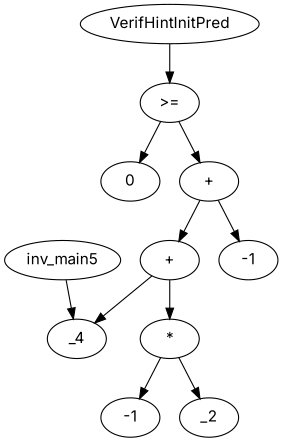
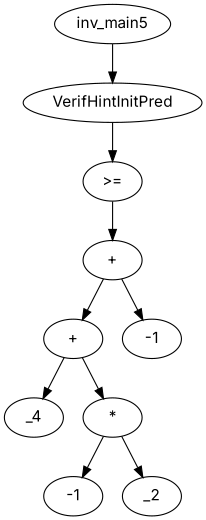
(130, 181) -> none
(69, 294) -> (113, 58)
